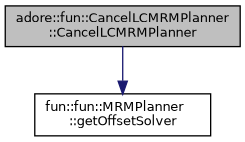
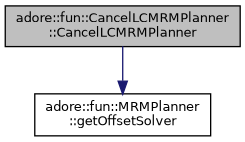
(123, 115) -> (123, 115)
